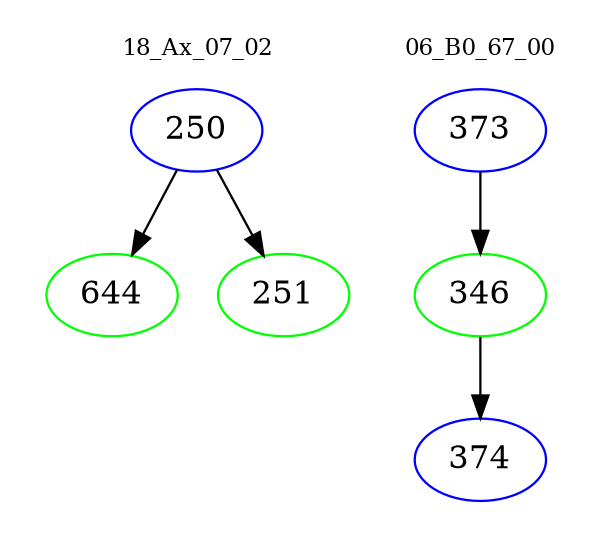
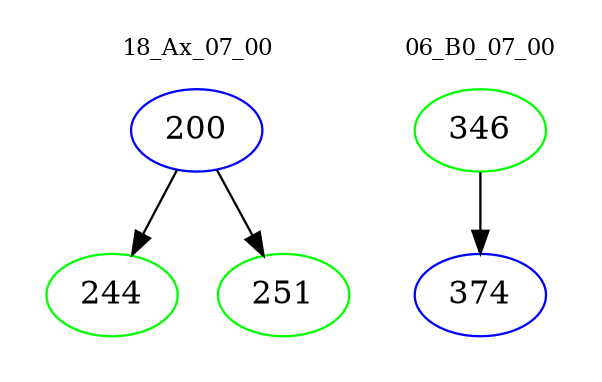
(198, 49) -> (198, 49)
(480, 49) -> (480, 49)
(197, 130) -> (197, 130)
(480, 130) -> none
(112, 295) -> (112, 295)
